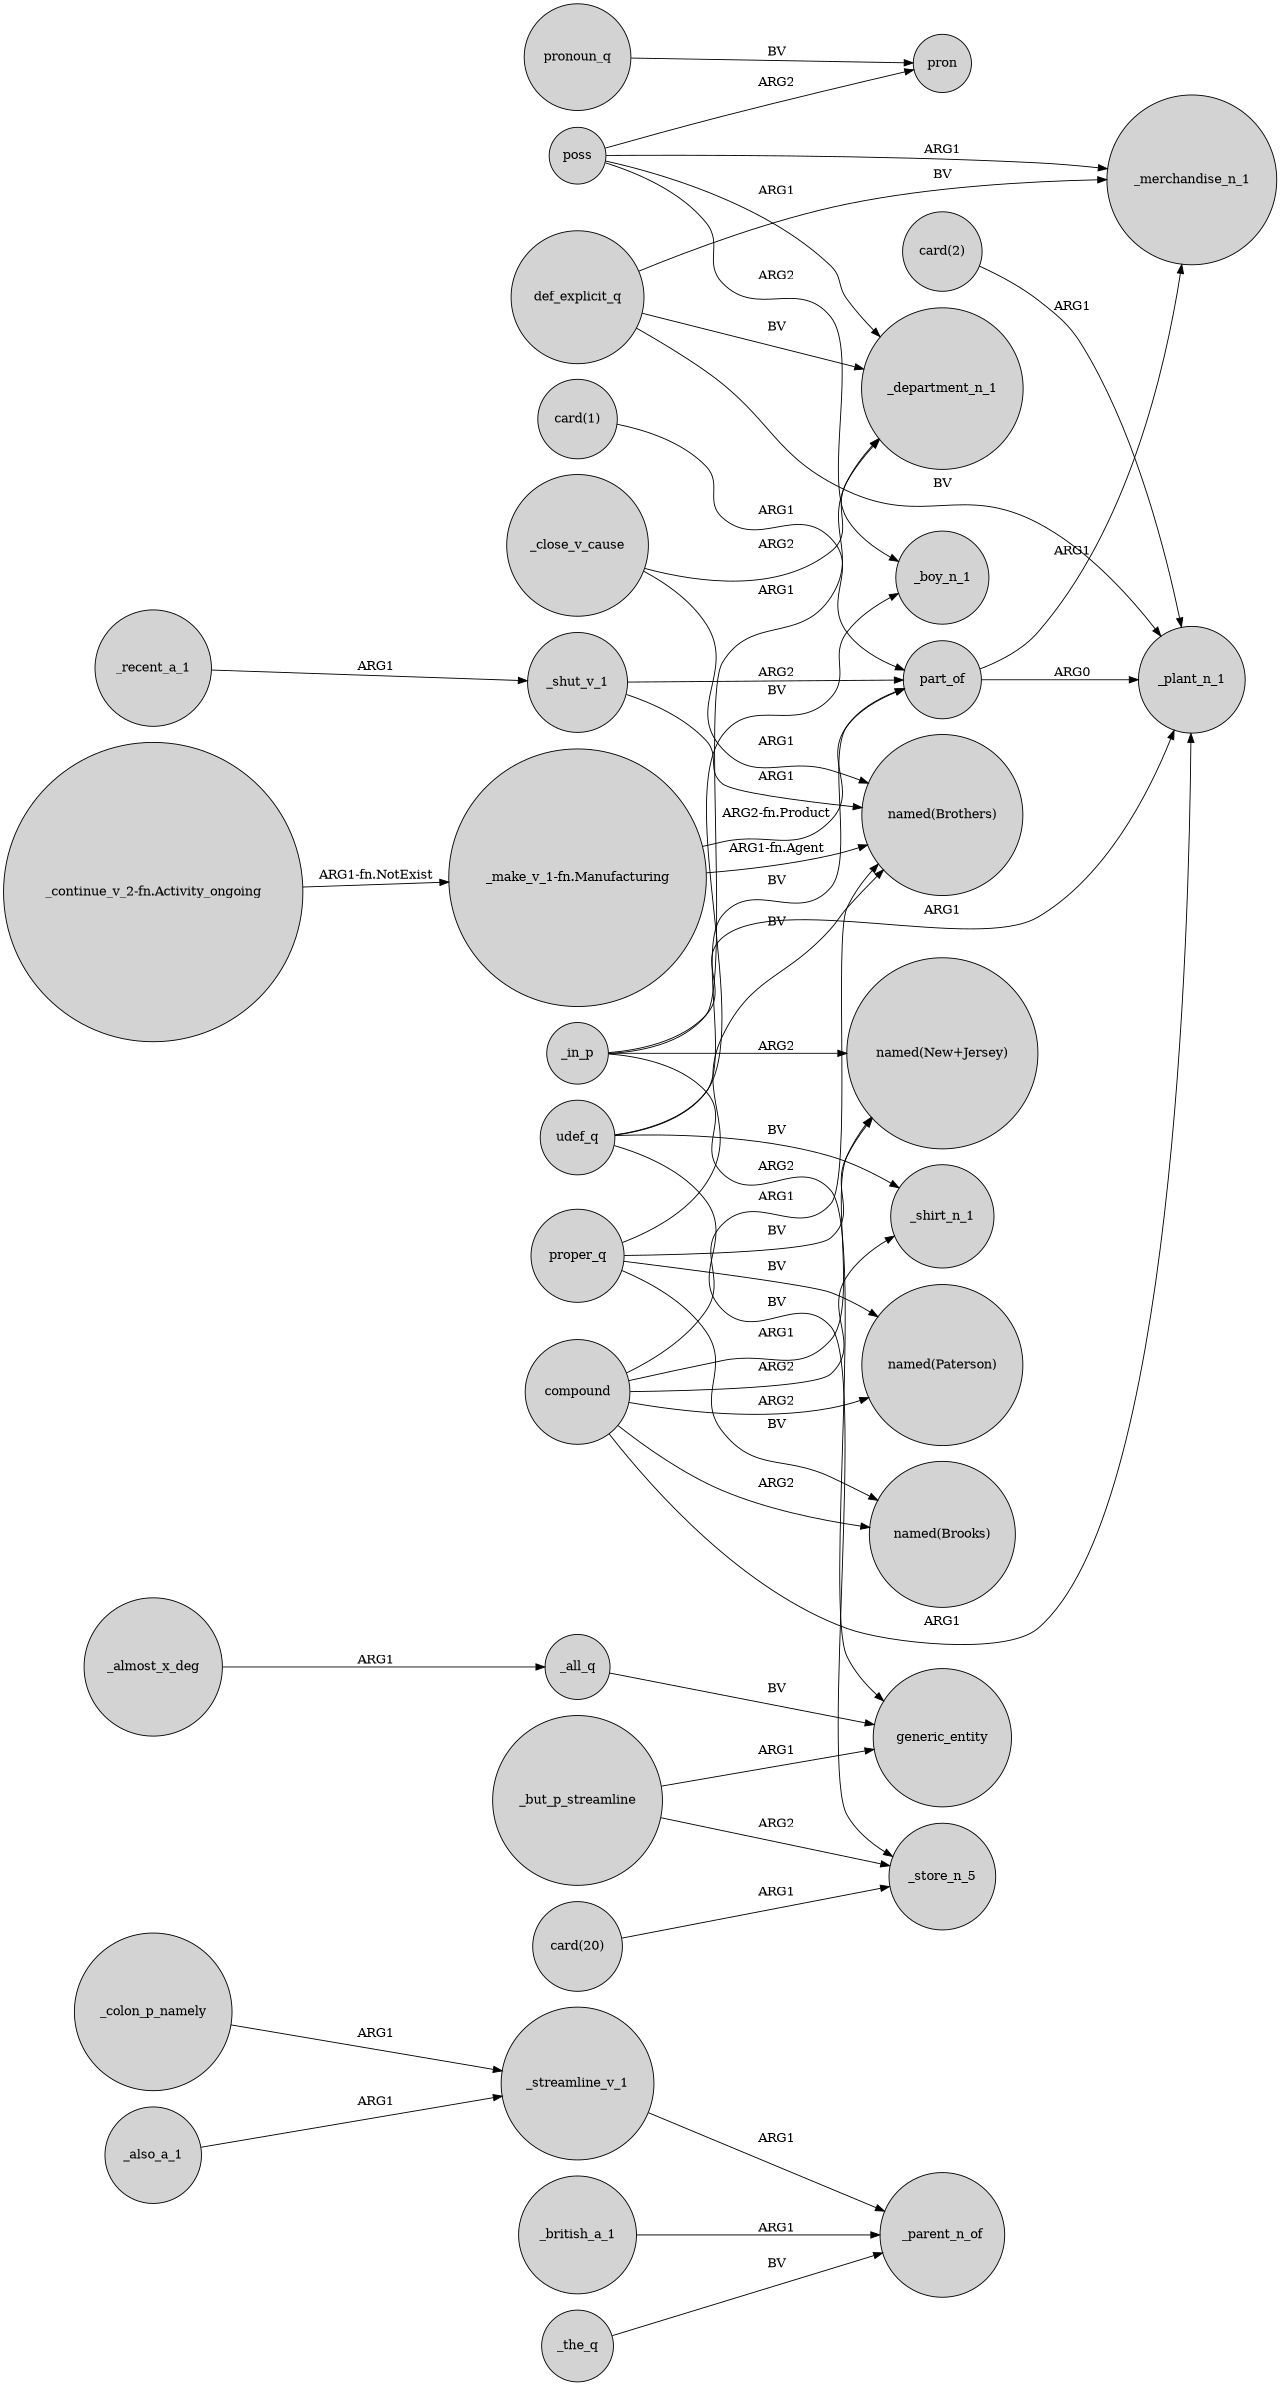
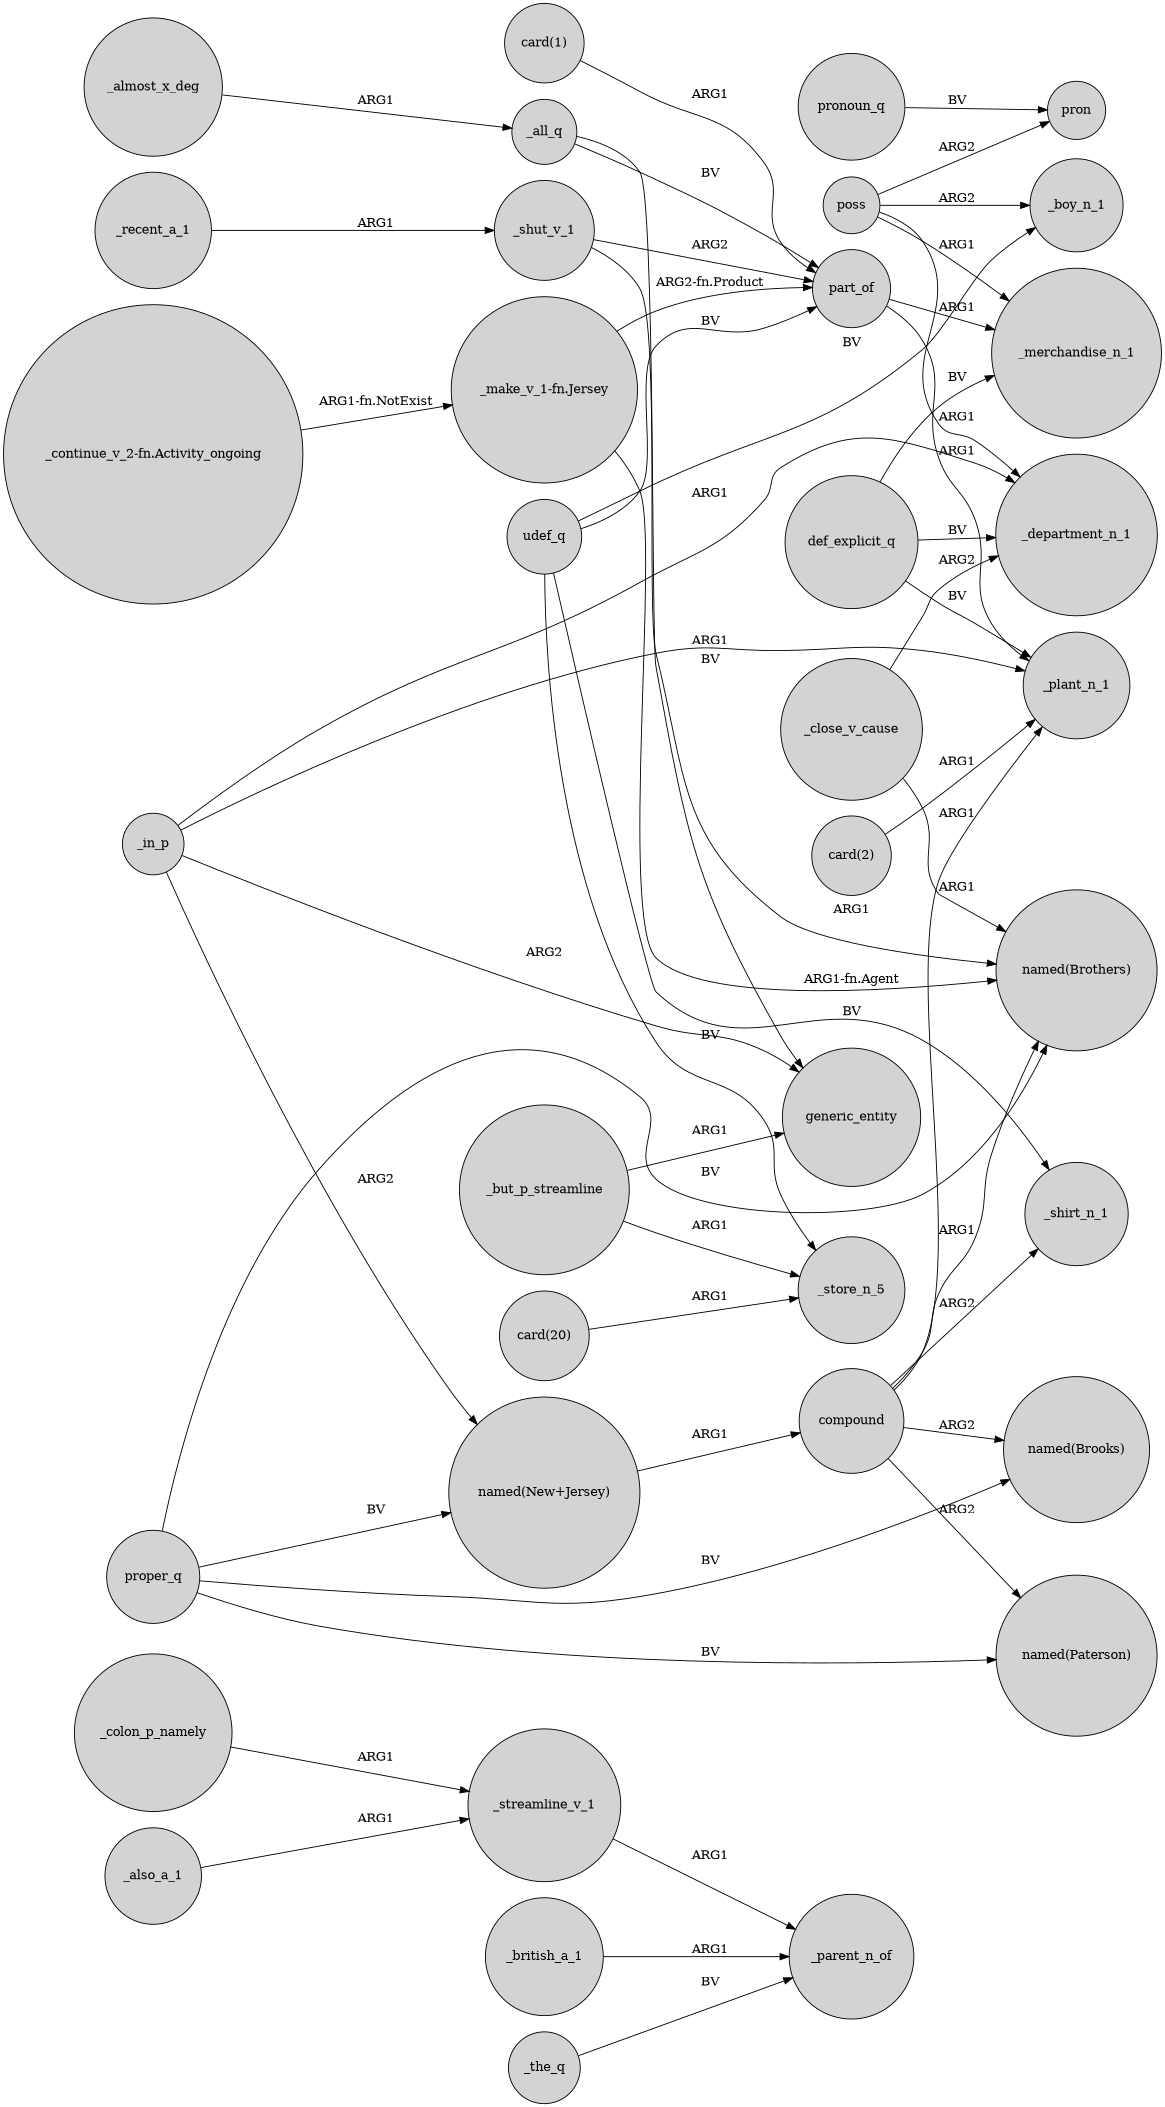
none -> (695, 198)
(1072, 673) -> (957, 451)
(578, 878) -> (544, 390)
(828, 1343) -> (715, 1453)
(777, 1824) -> (710, 1226)
